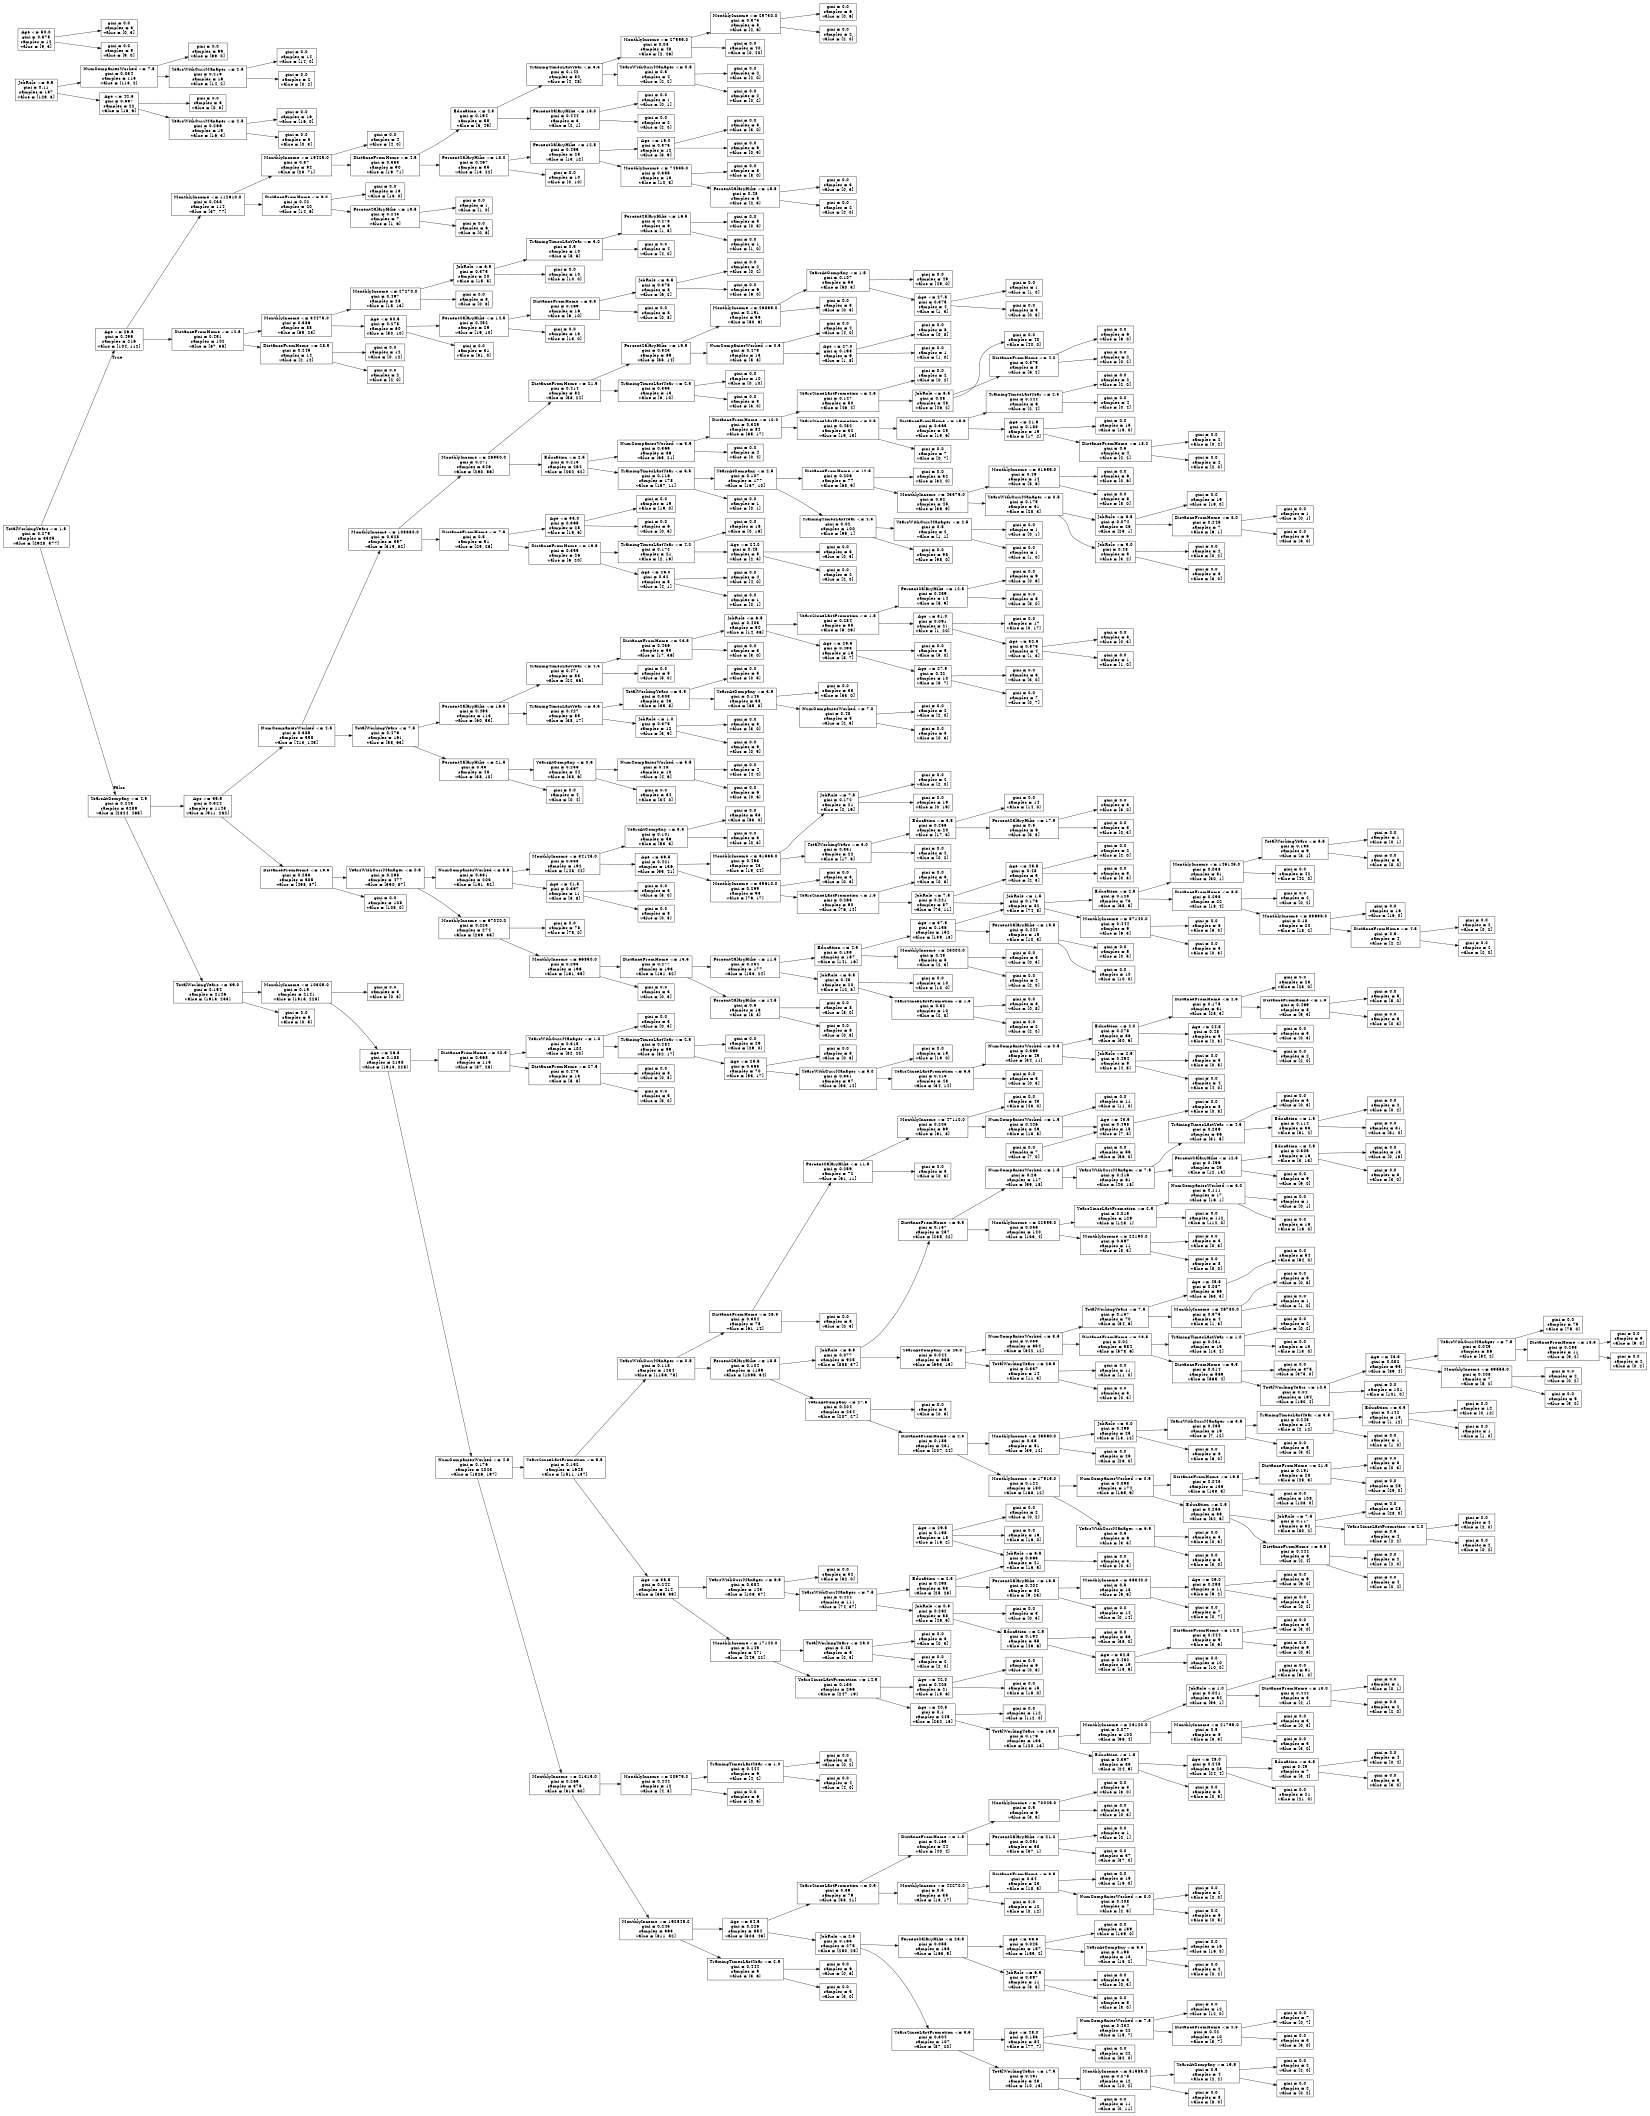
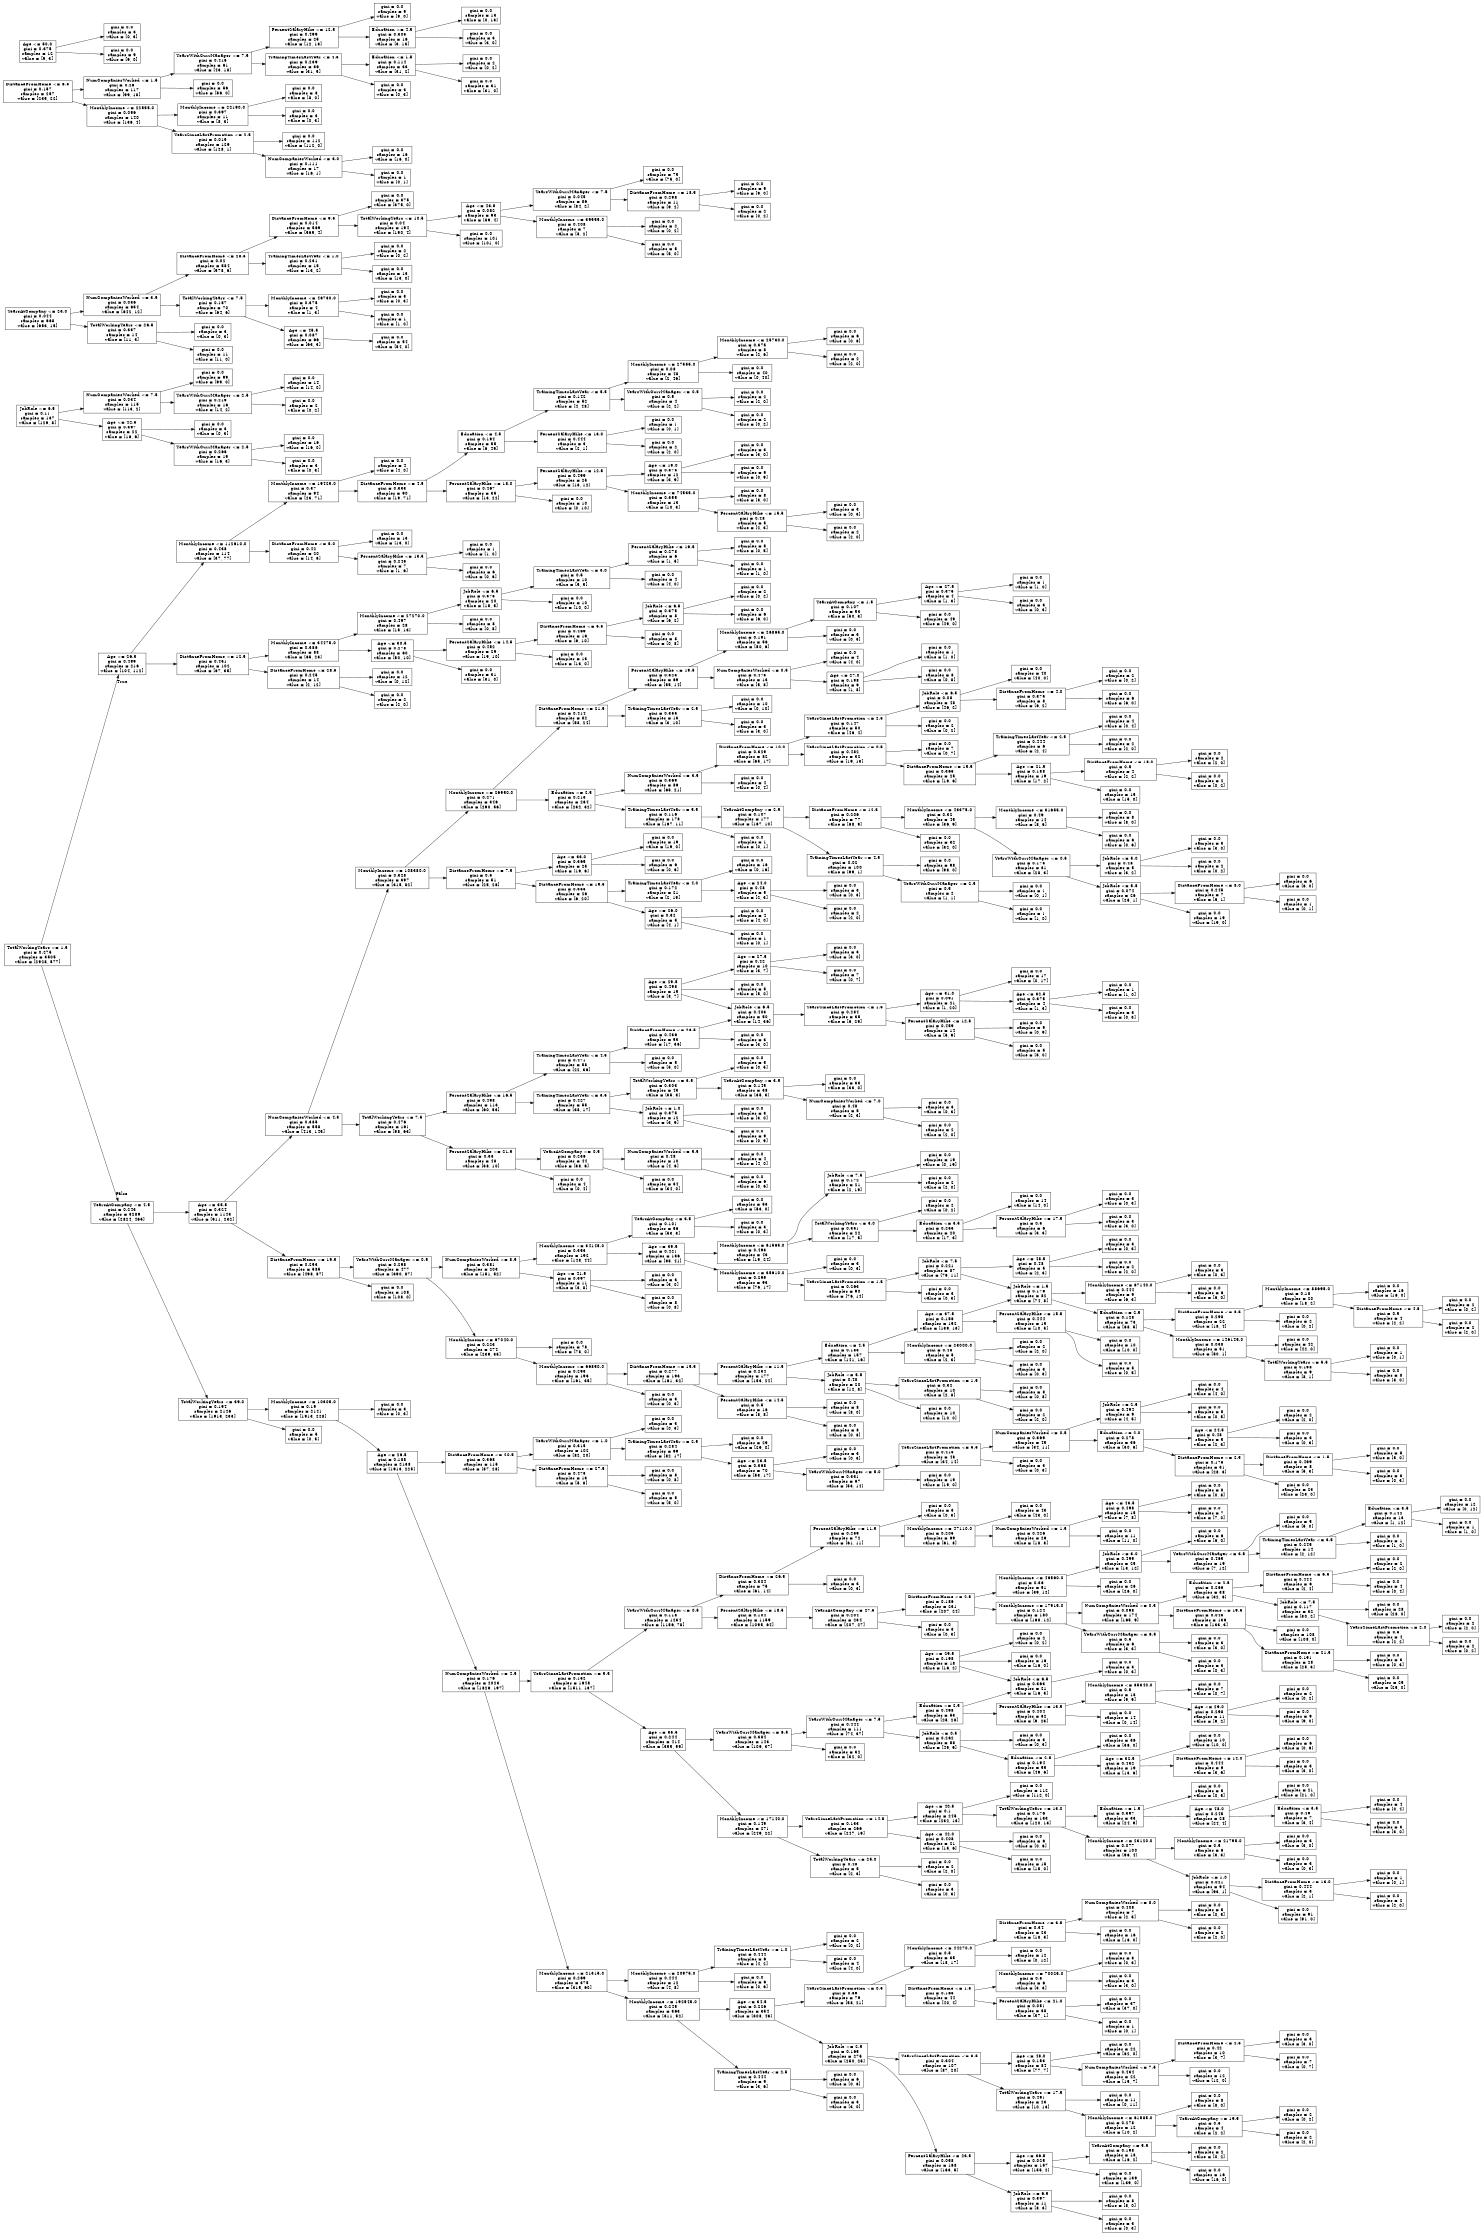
(791, 638) -> (705, 1001)
(1068, 1140) -> (1163, 1512)
(838, 1358) -> none
